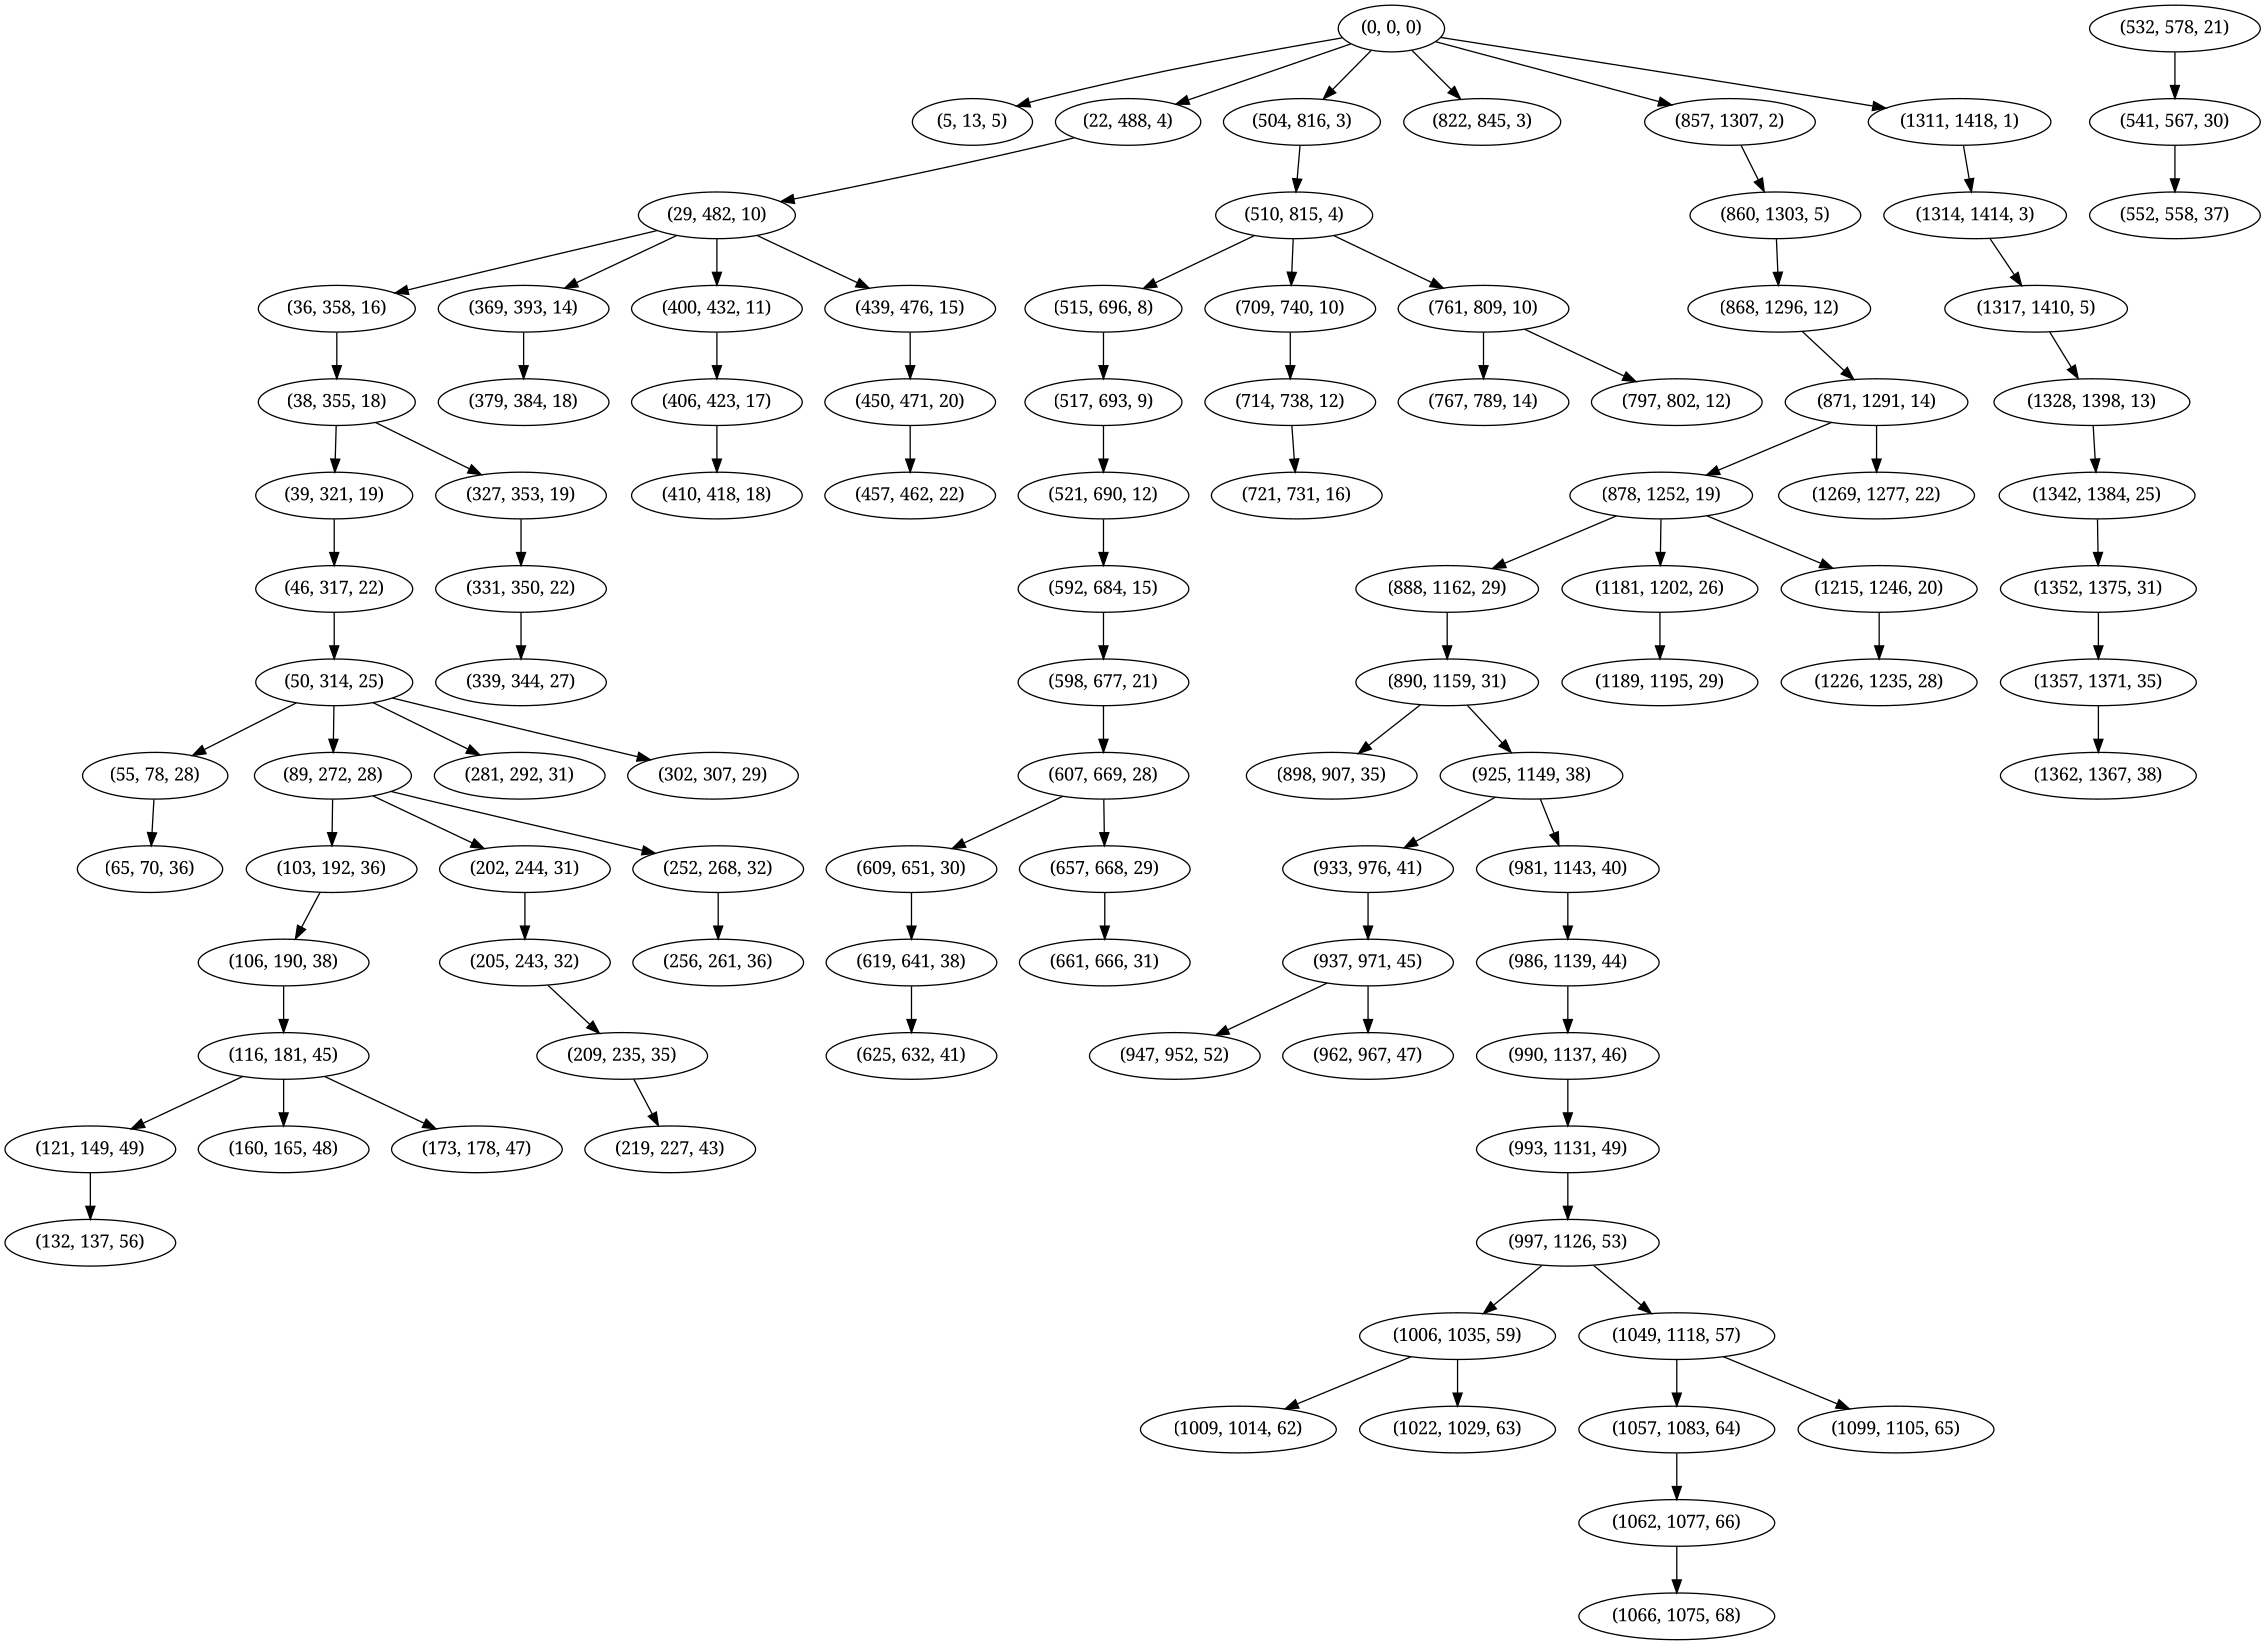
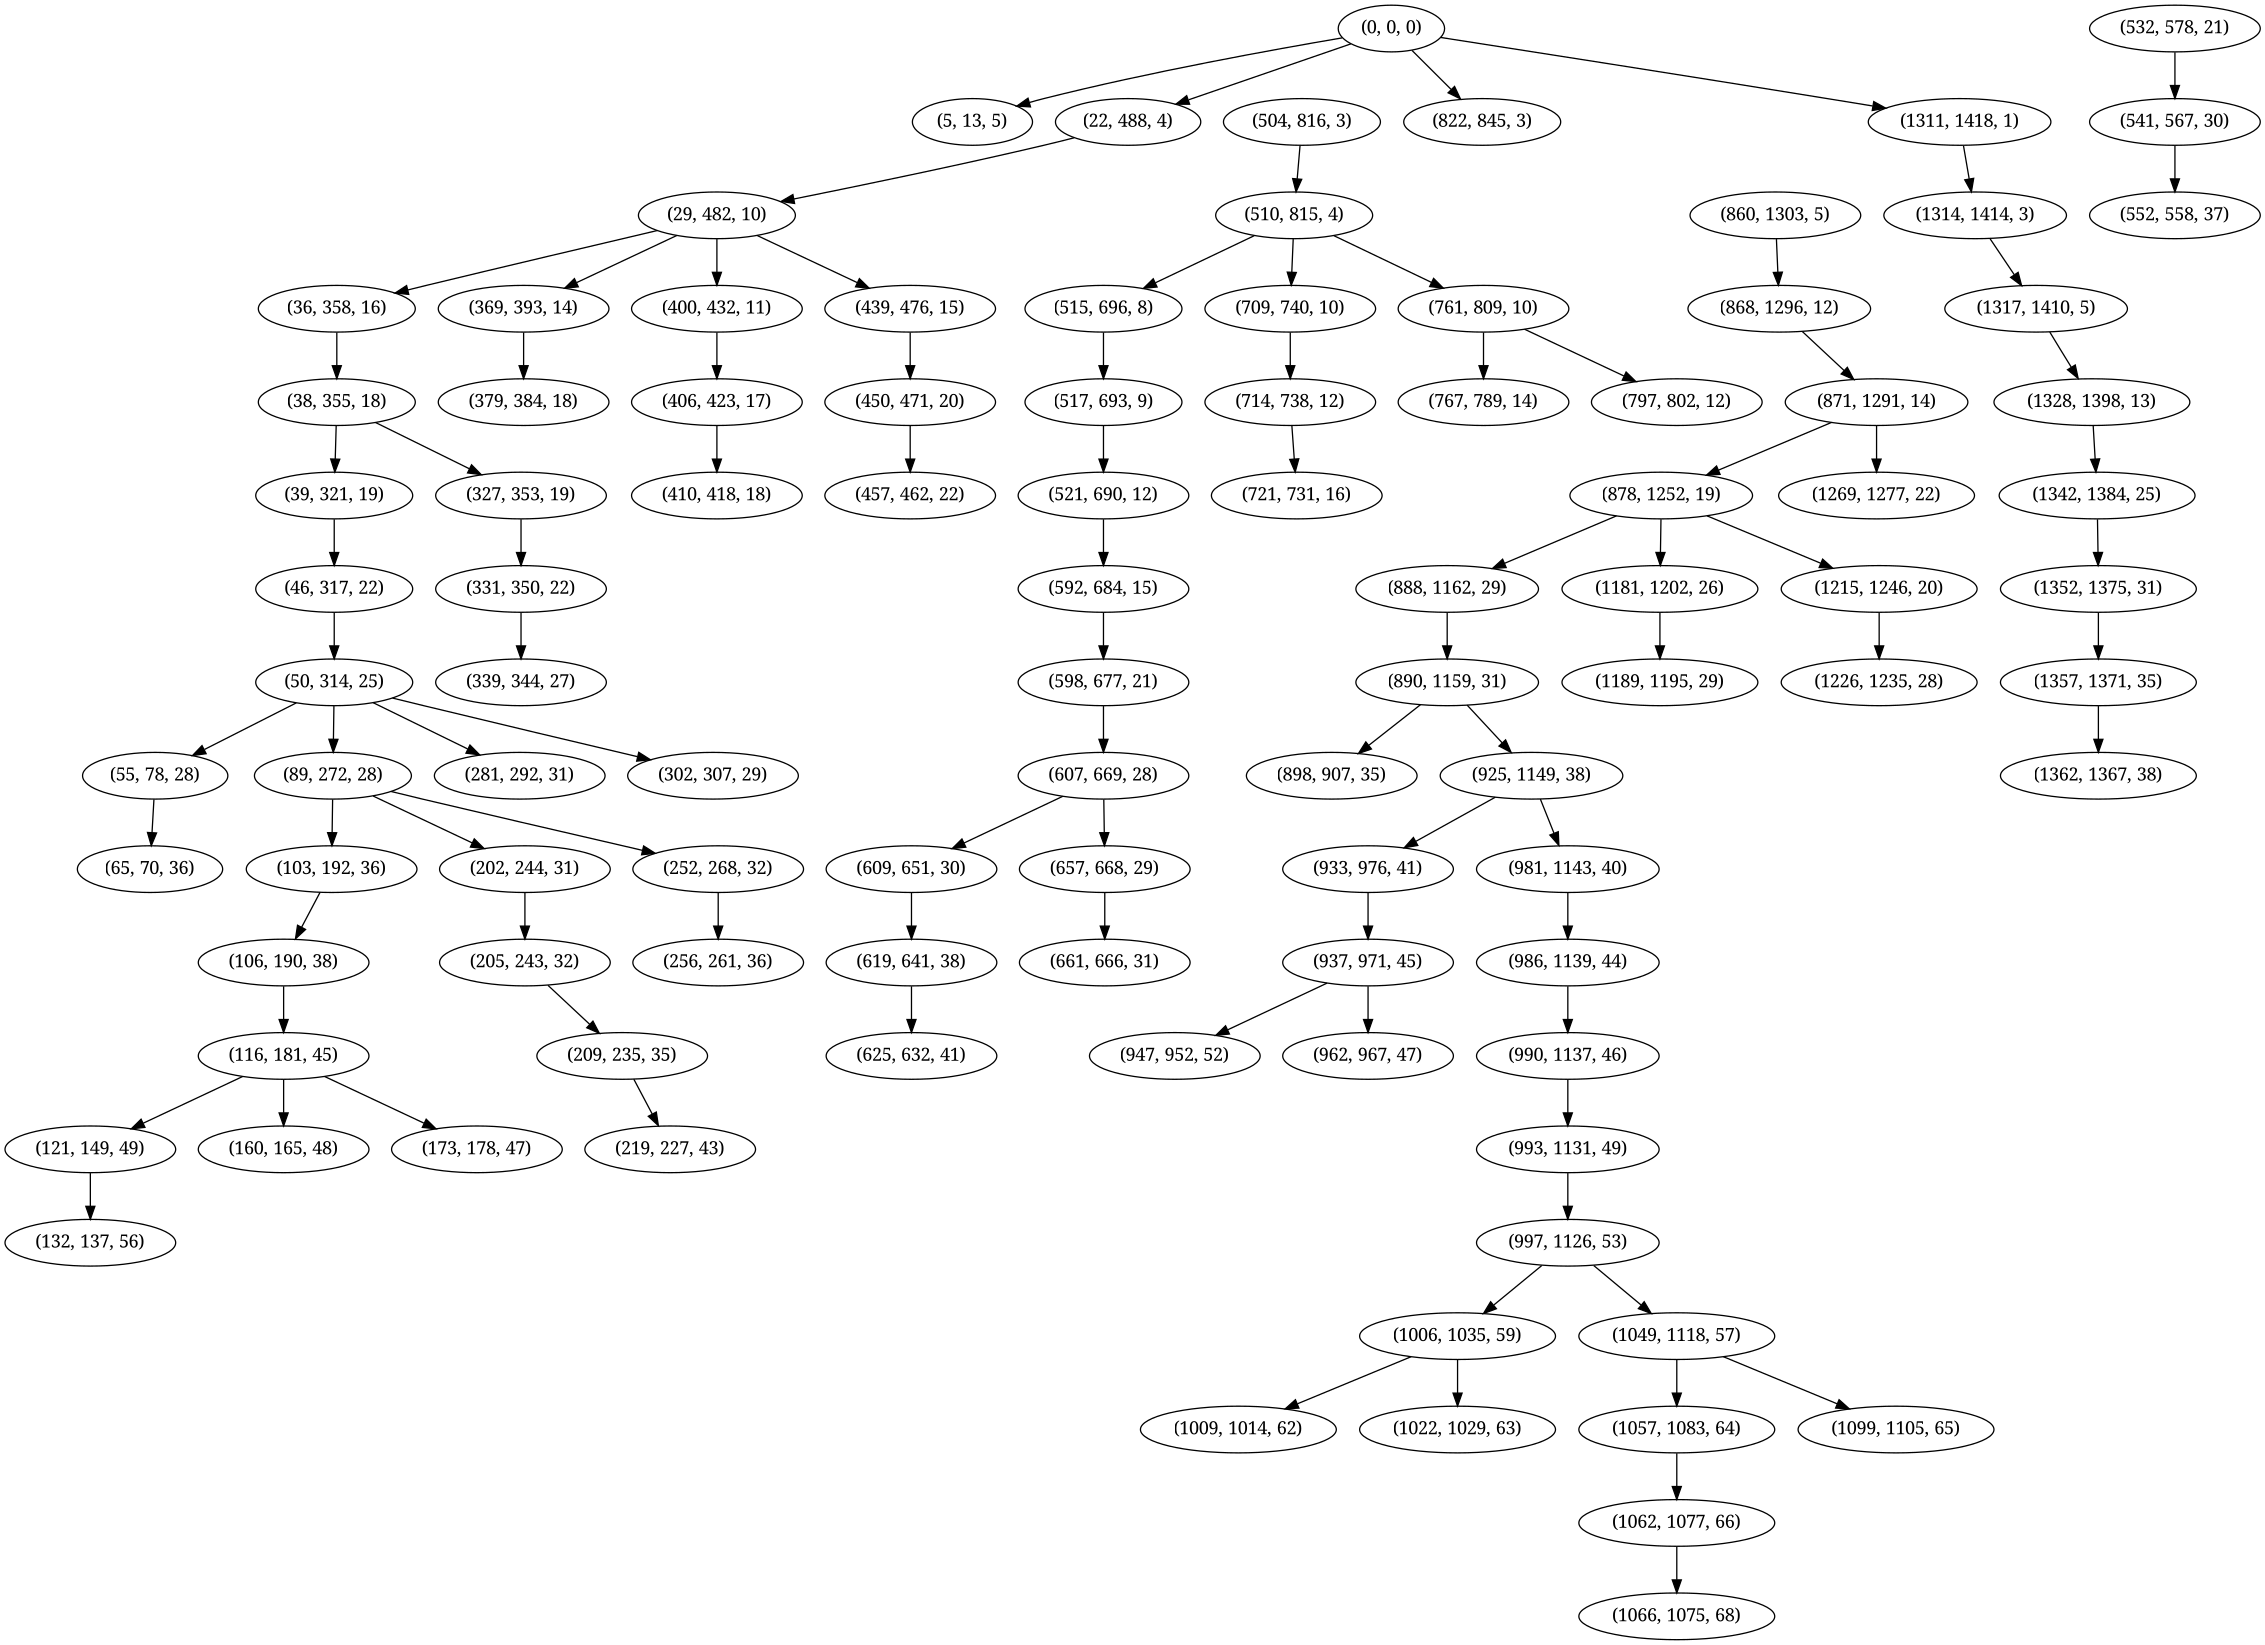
(1352, 70) -> none
(1730, 122) -> none
